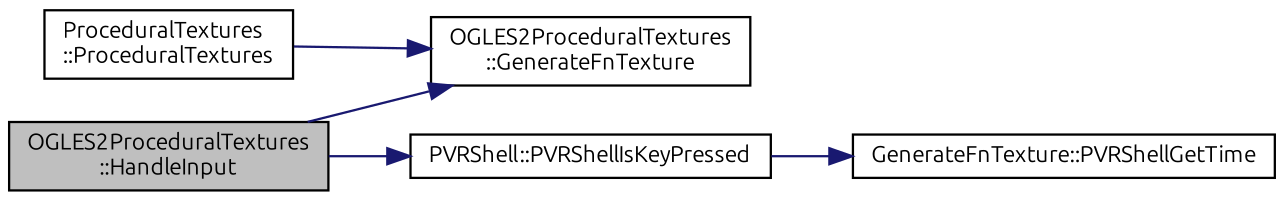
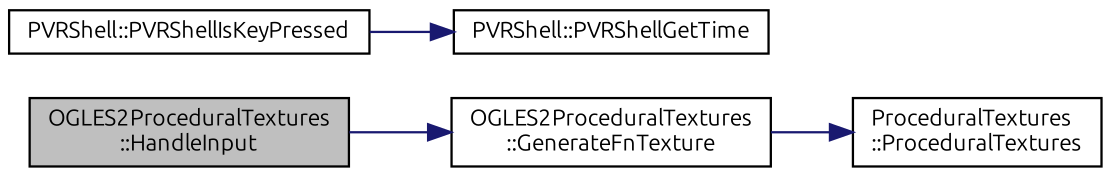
(351, 47) -> (800, 132)
(358, 156) -> none
(1064, 156) -> (611, 32)
